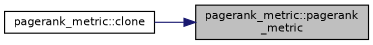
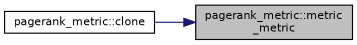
(282, 22) -> (274, 22)
